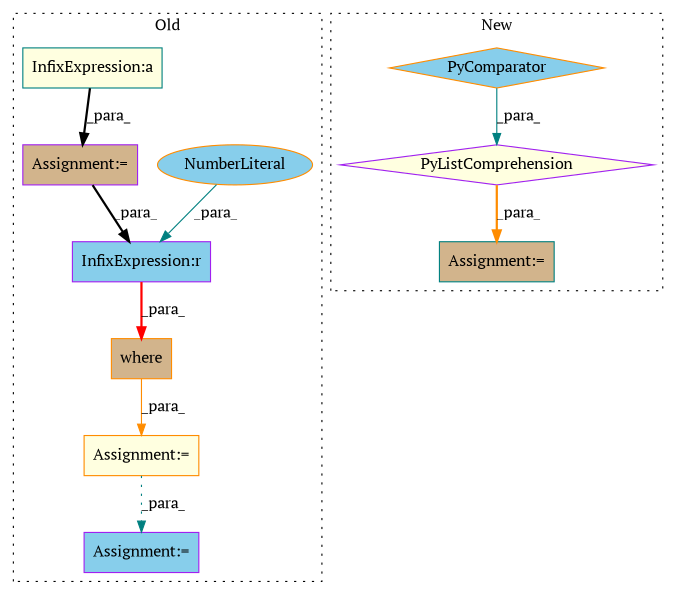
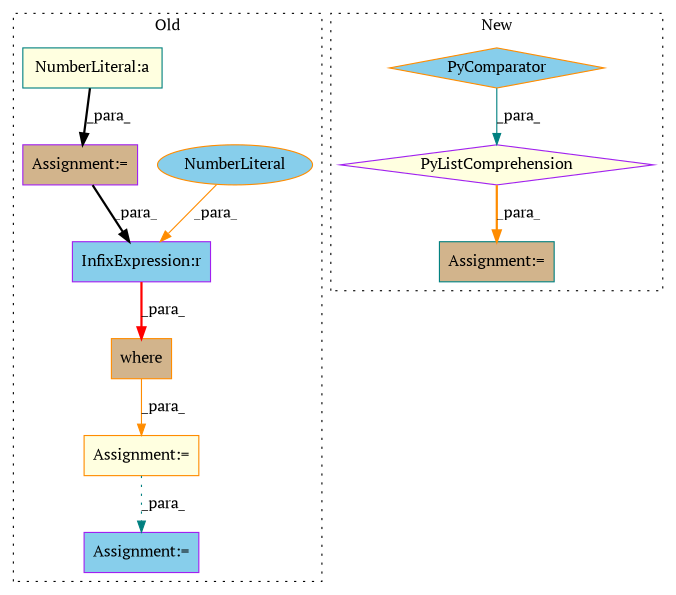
(92, 68) -> (92, 68)
(192, 209) -> (192, 209)
